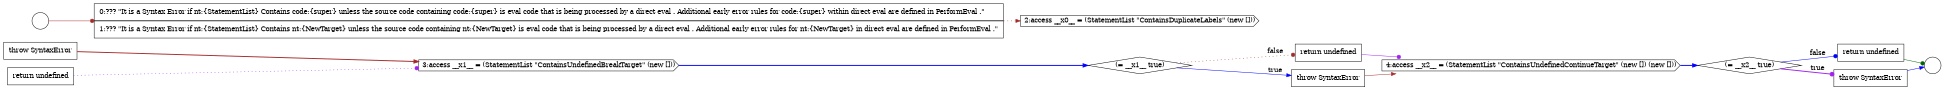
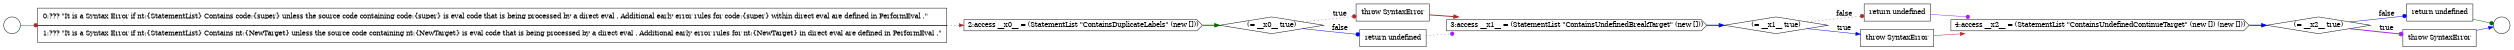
none -> (1272, 25)
